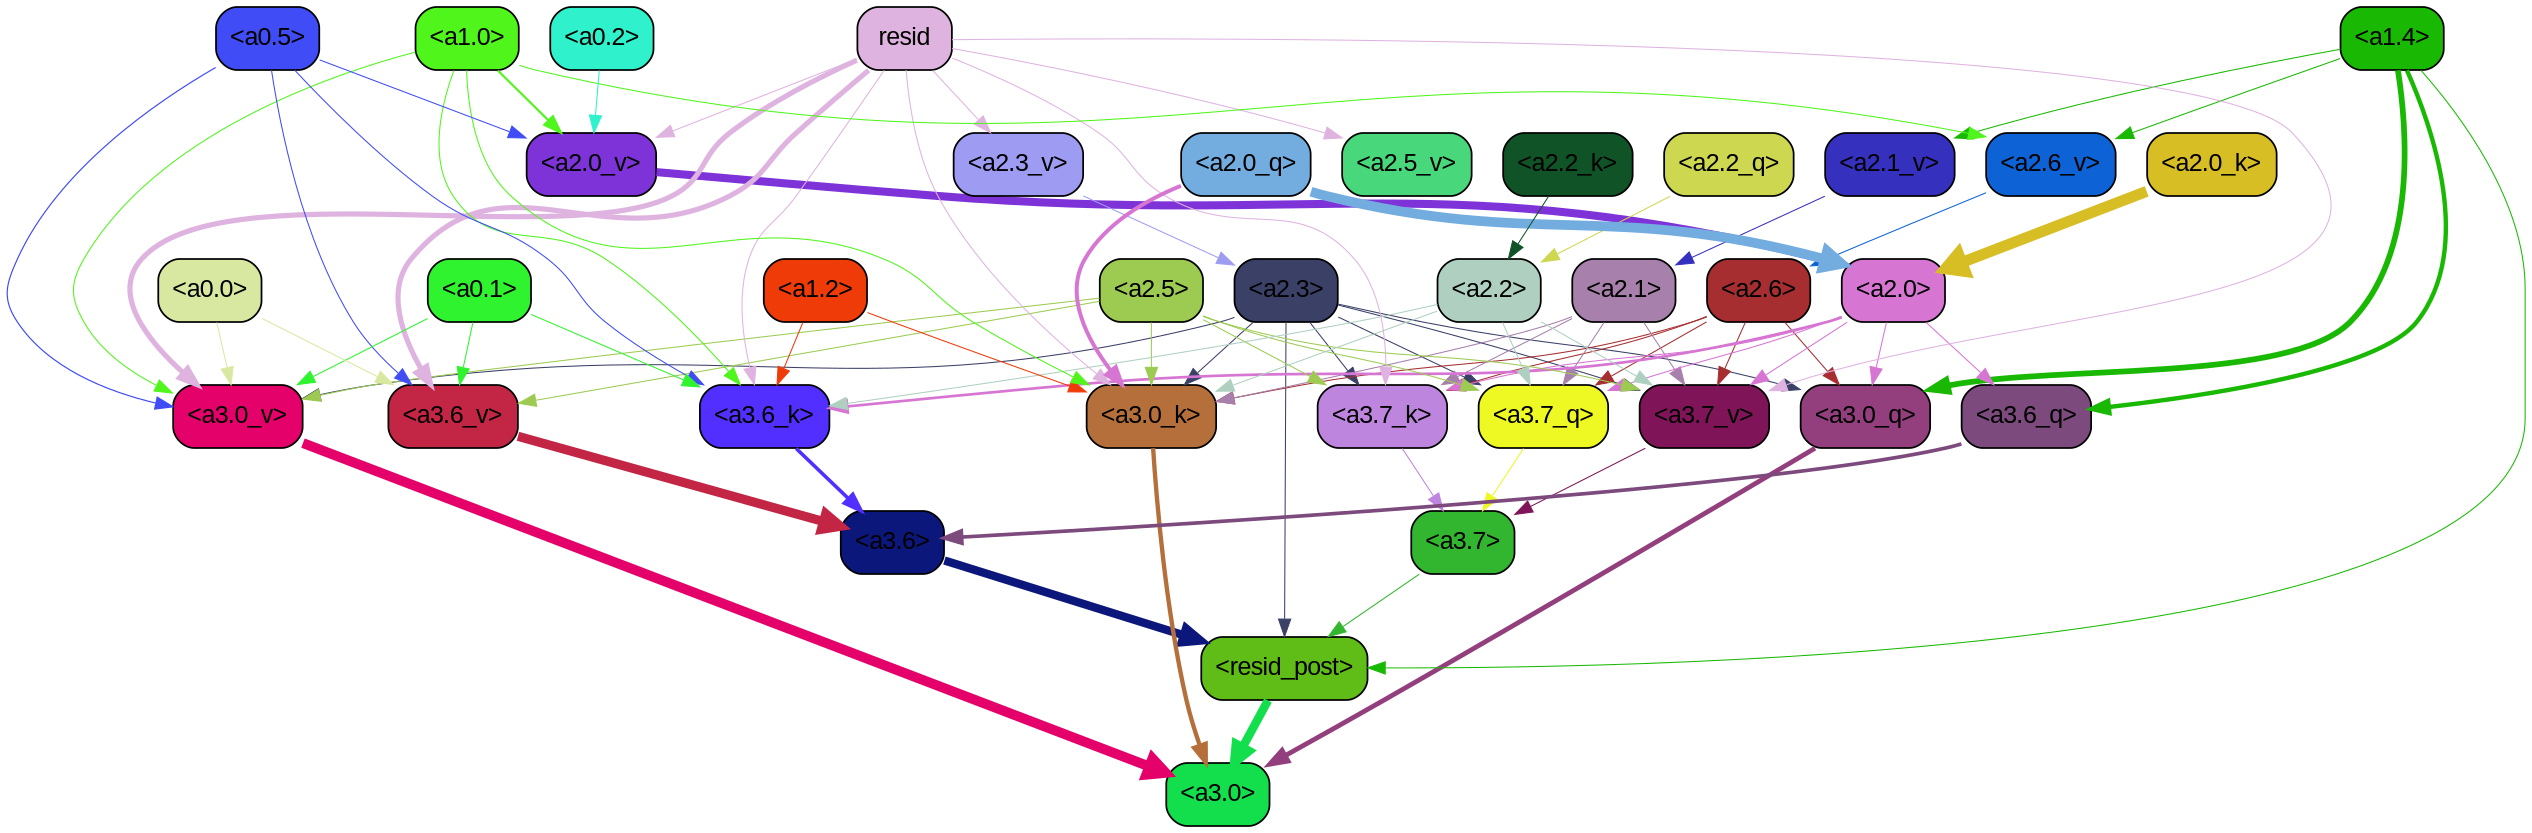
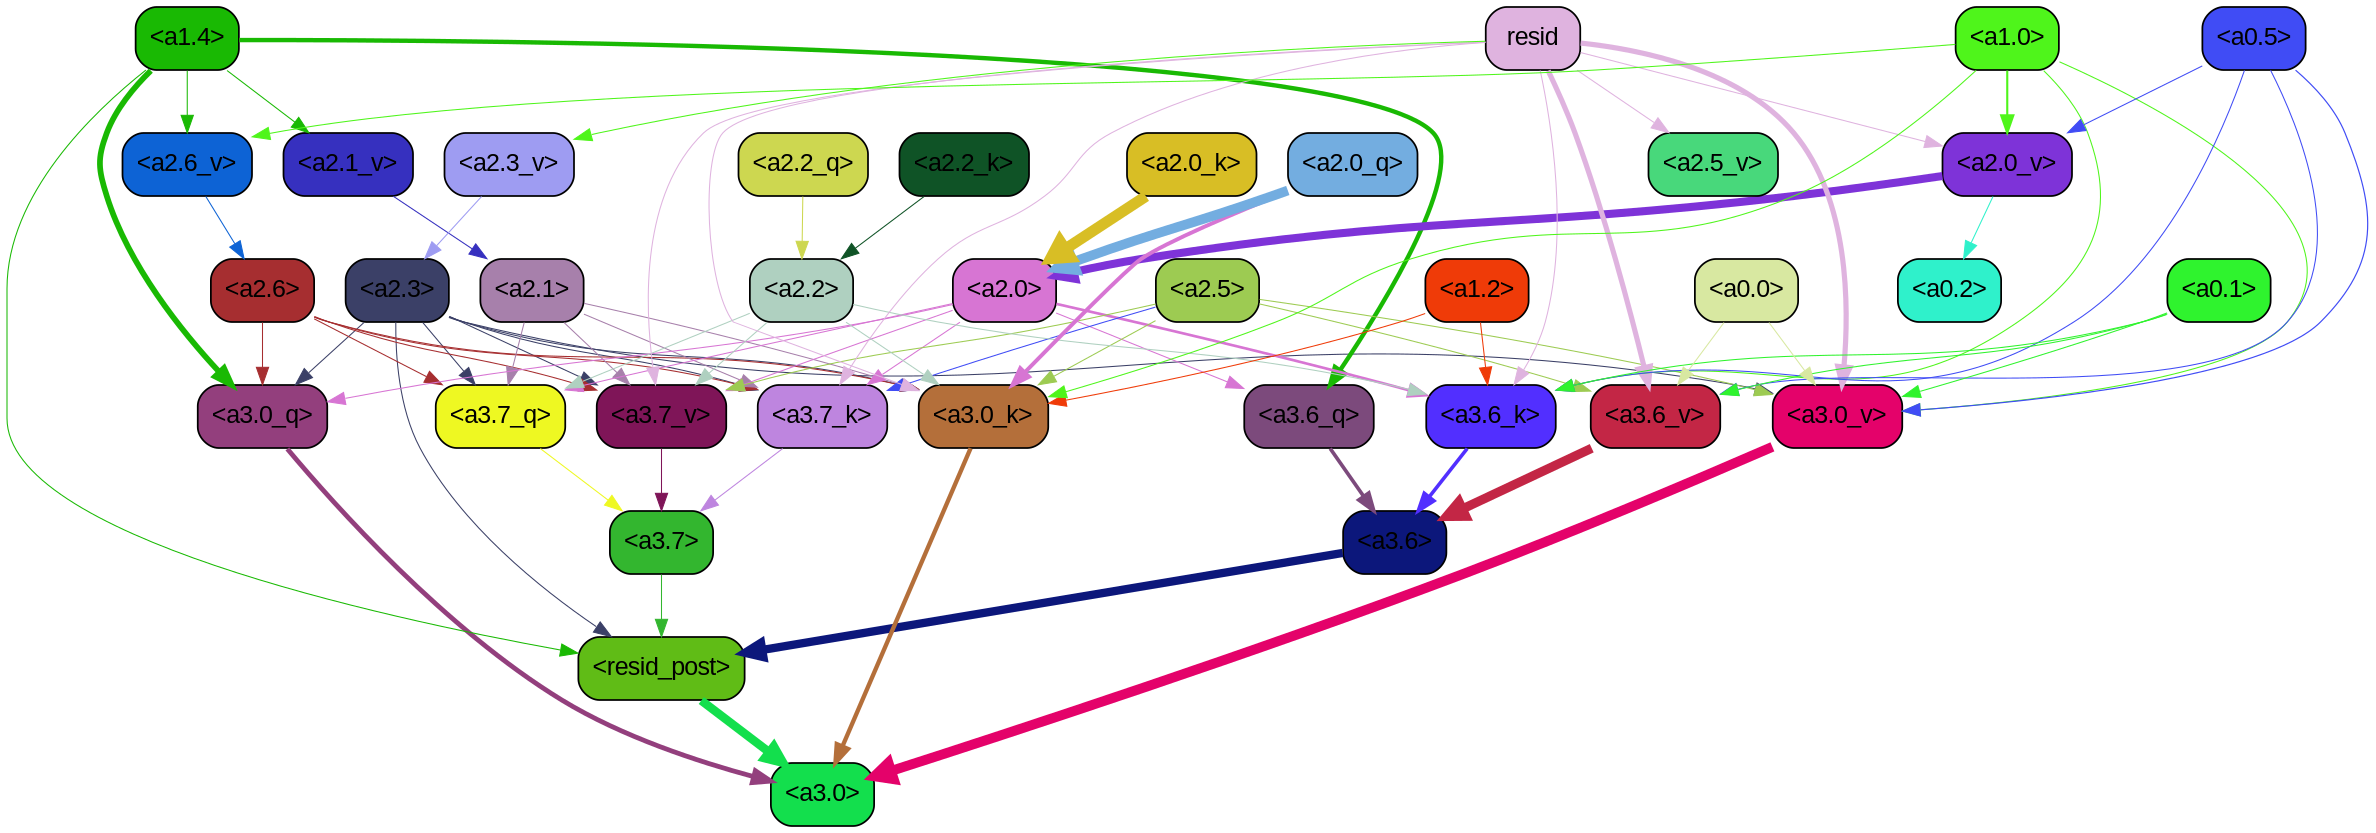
(597, 93) -> (1982, 220)
(956, 95) -> (1036, 69)
(1262, 351) -> (1023, 347)
(1332, 353) -> none
